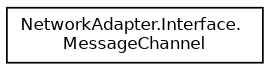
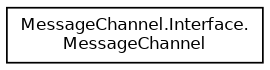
(135, 35) -> (135, 35)
